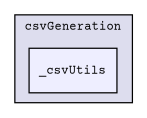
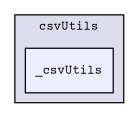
(74, 27) -> (69, 27)
